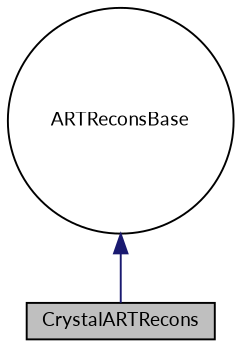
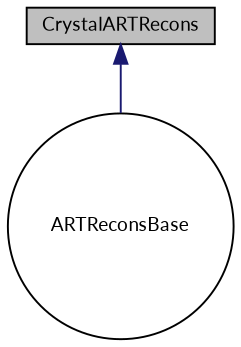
(121, 278) -> (121, 89)
